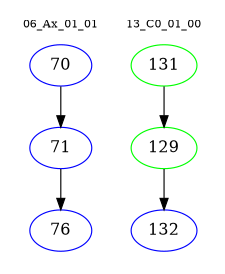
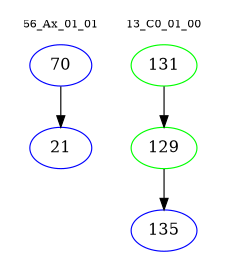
(61, 25) -> (61, 25)
(61, 148) -> (61, 148)
(61, 231) -> none
(164, 231) -> (164, 231)
